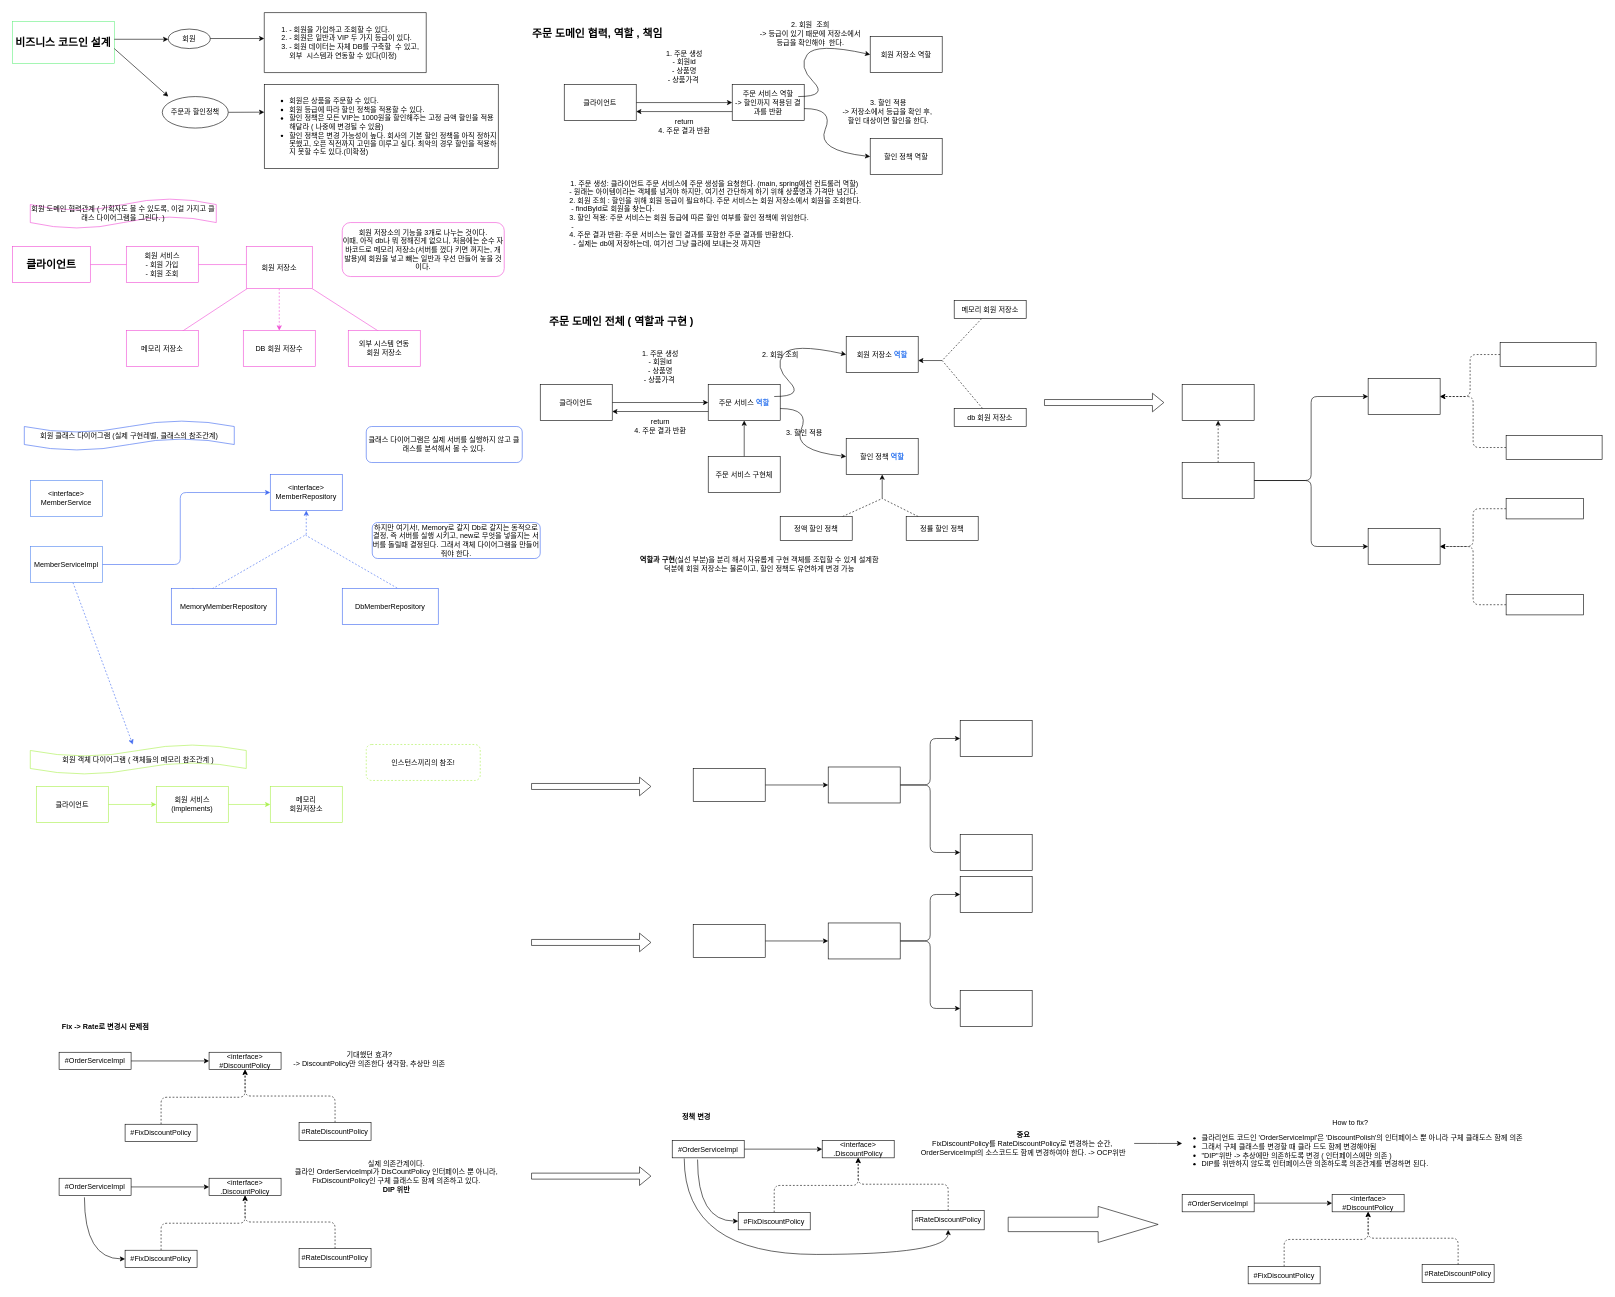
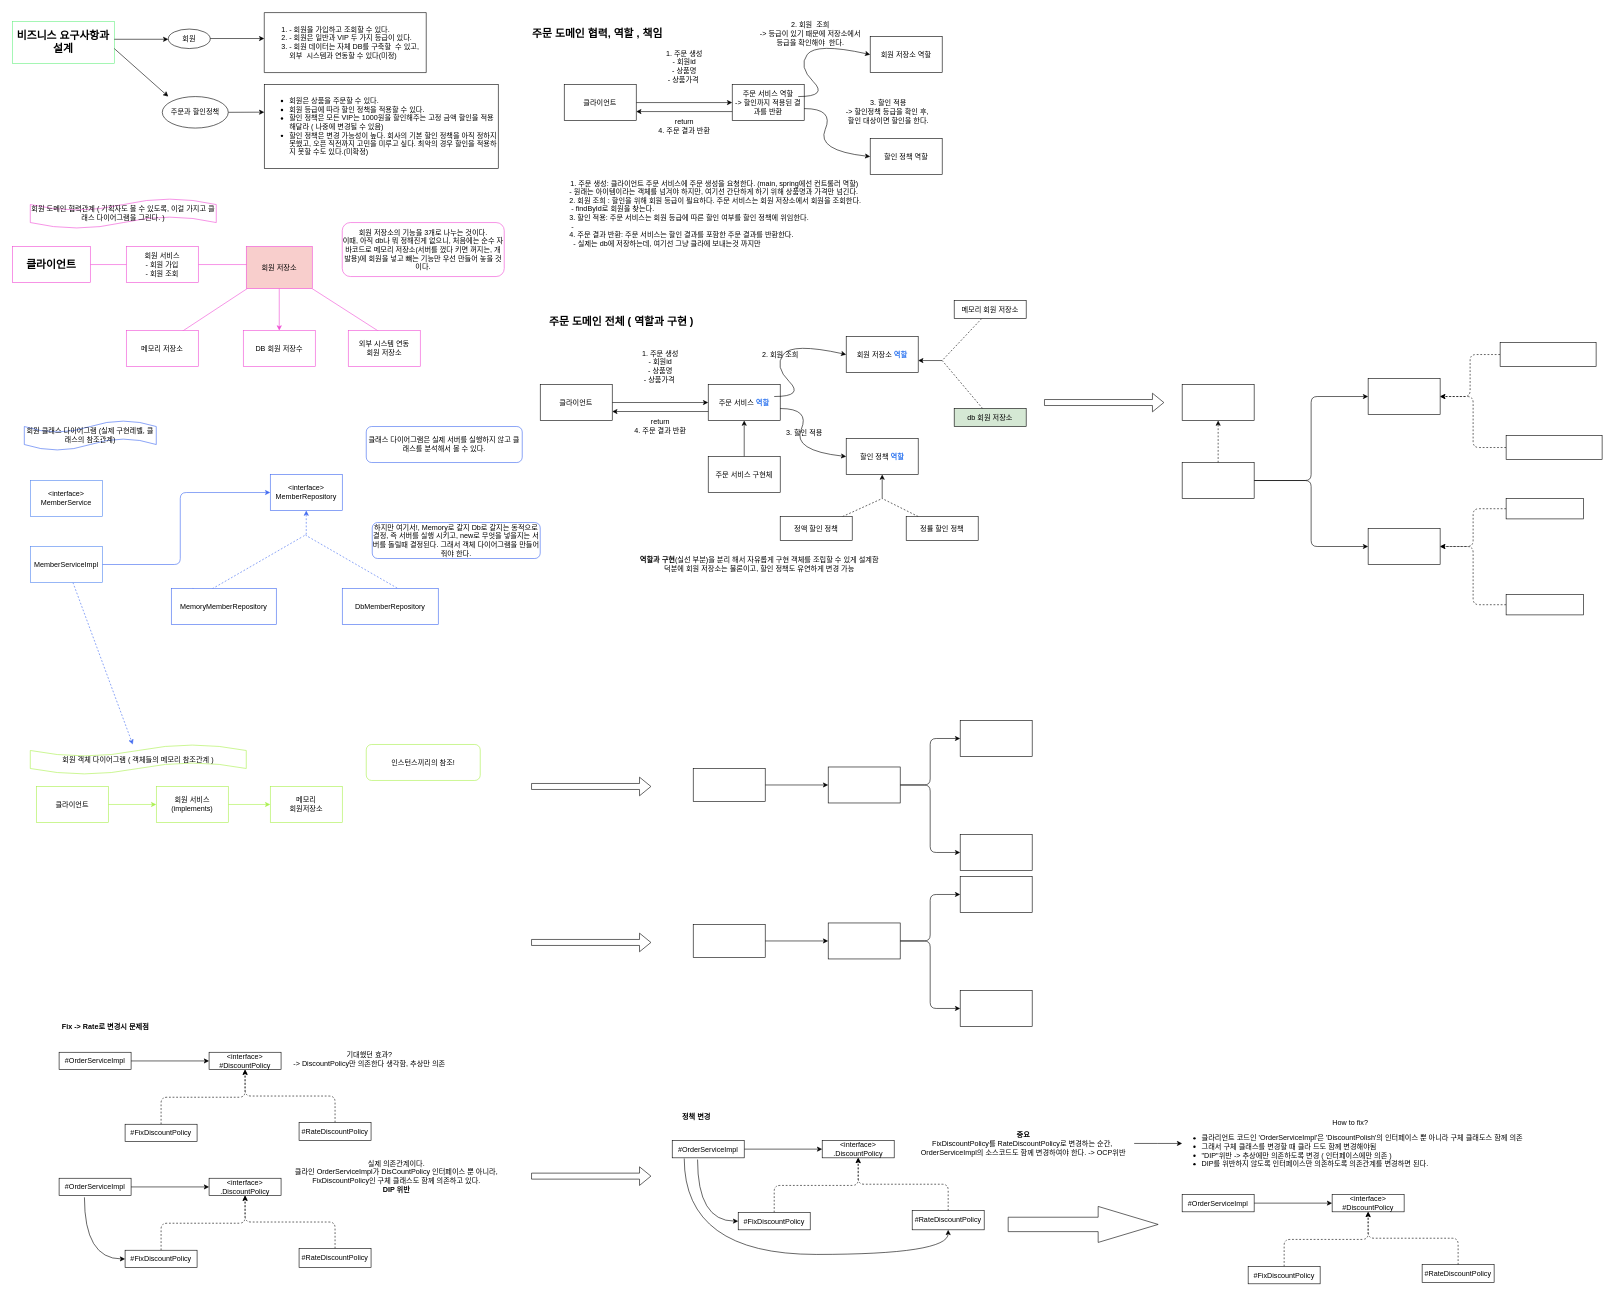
(63, 42) -> (63, 42)
(889, 111) -> (889, 111)
(423, 249) -> (423, 249)
(279, 267) -> (279, 267)
(279, 307) -> (279, 307)
(990, 417) -> (990, 417)
(129, 435) -> (90, 435)
(423, 762) -> (423, 762)
